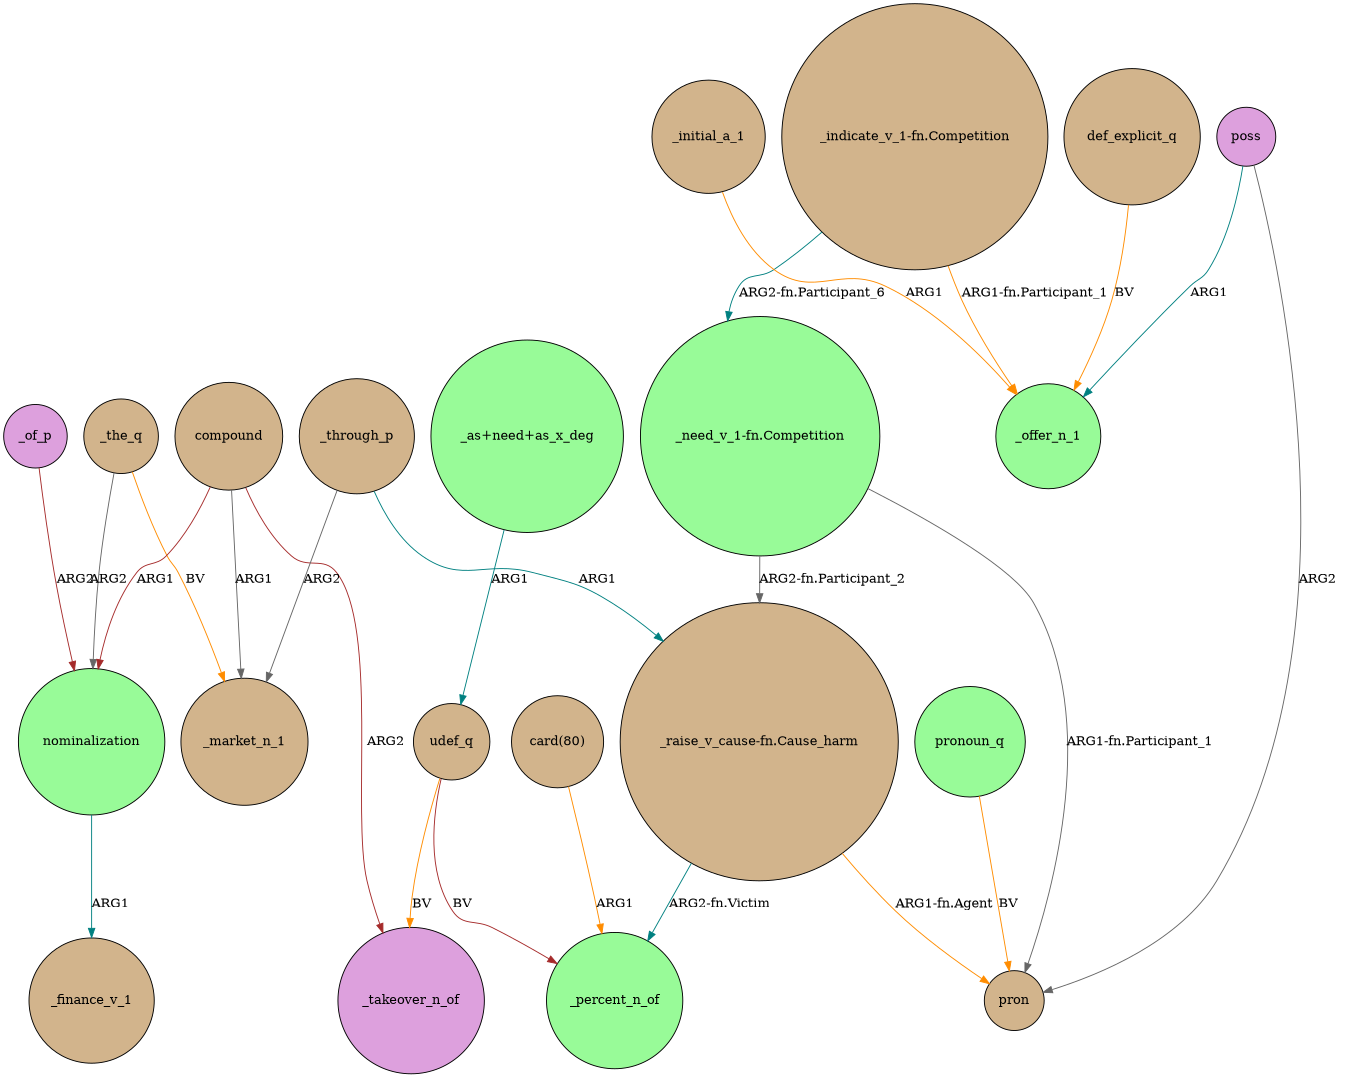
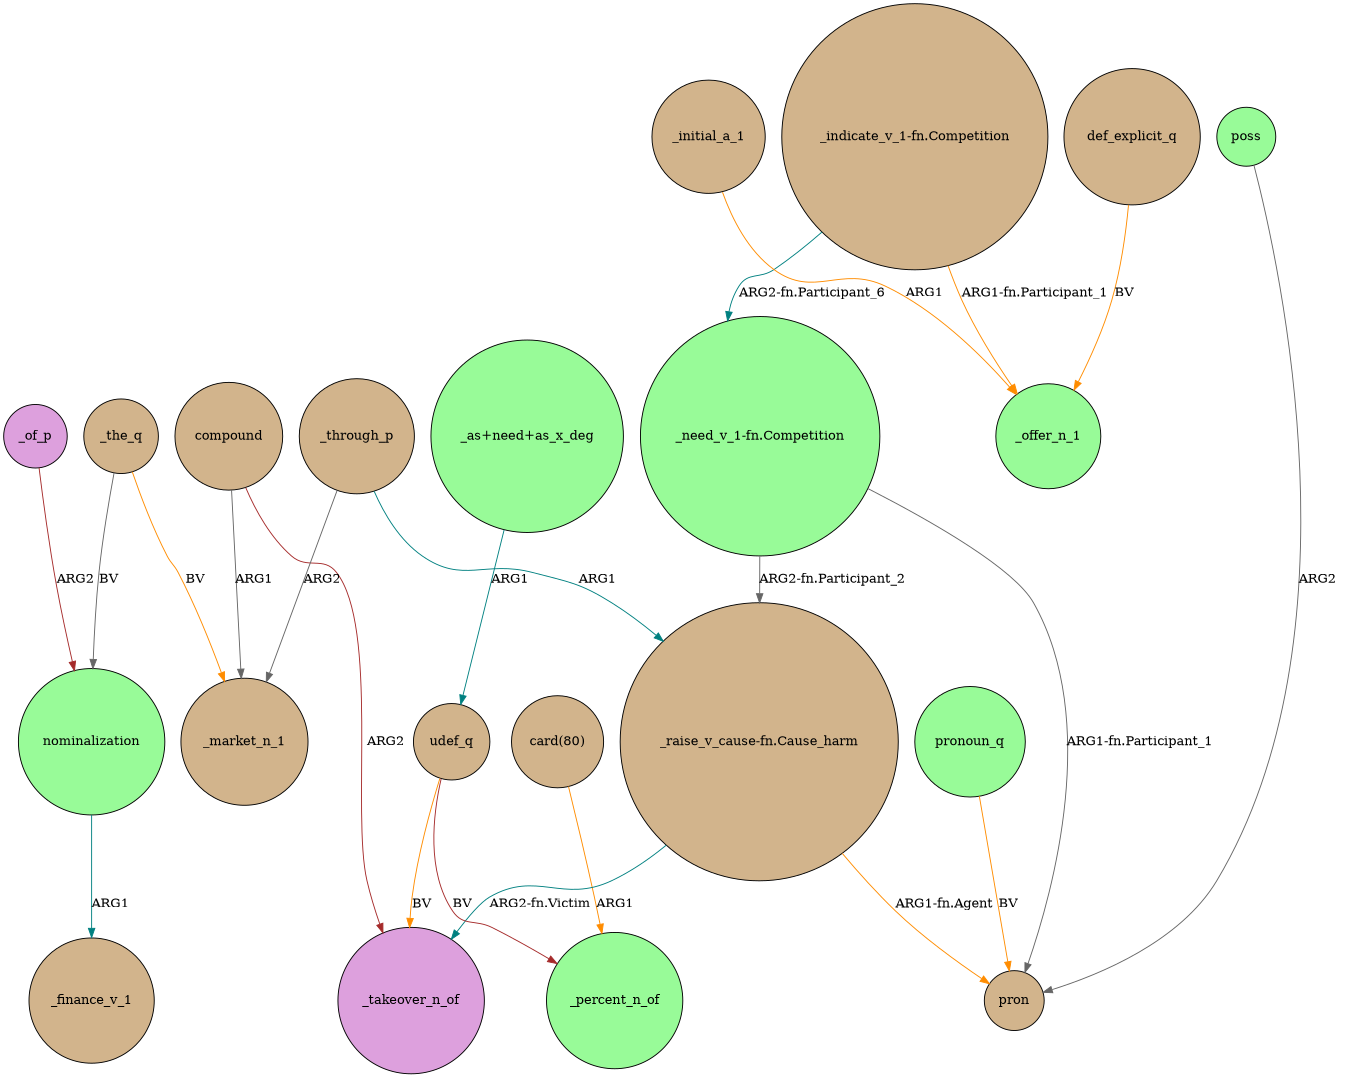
(1246, 137) -> (1246, 137)
(1187, 289) -> none
(145, 566) -> none
(109, 579) -> (109, 579)
(672, 898) -> (559, 888)
